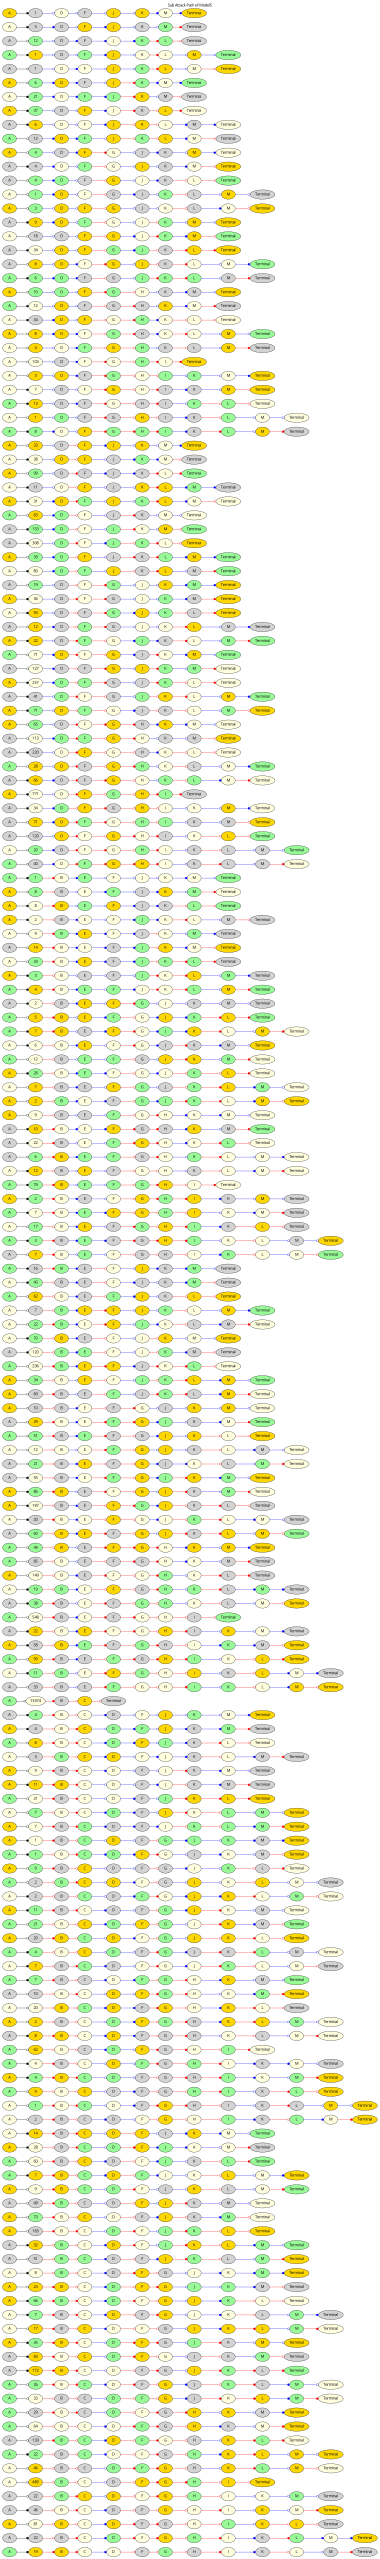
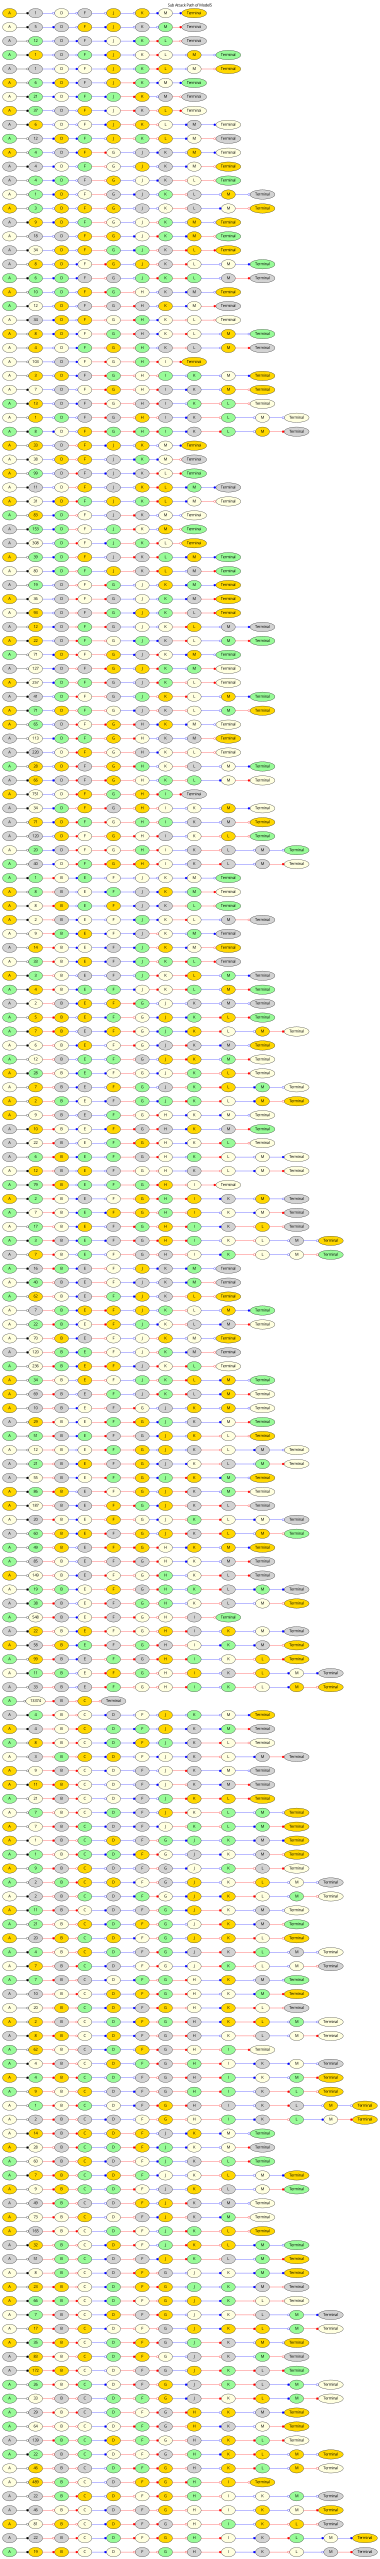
(36, 794) -> (36, 794)
(36, 1338) -> (36, 1338)
(36, 2217) -> (36, 2217)
